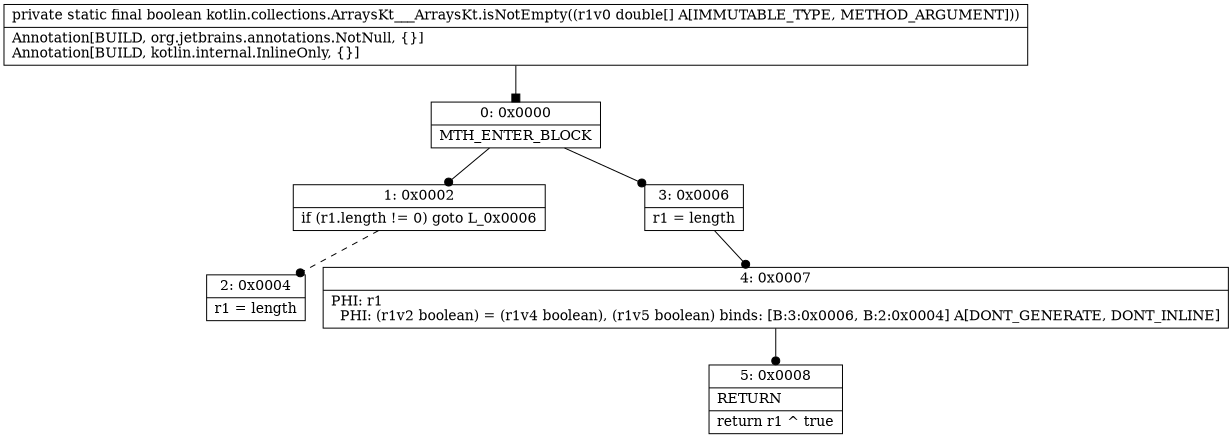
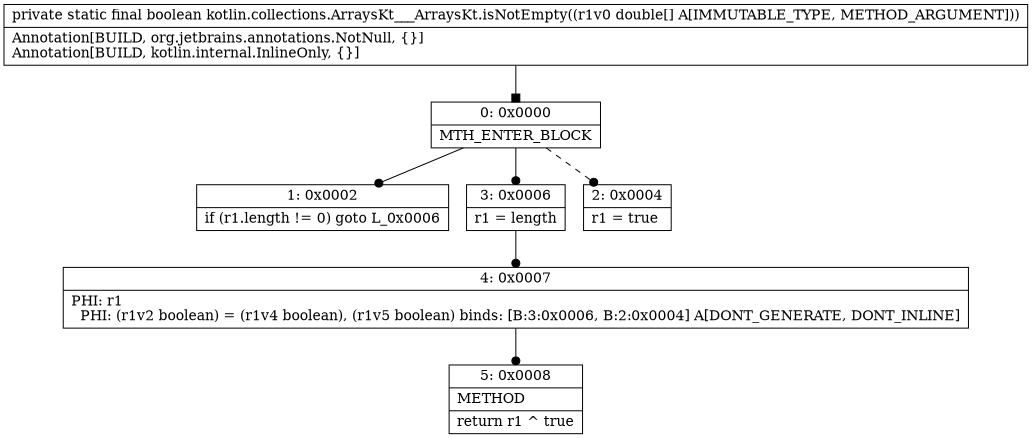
(341, 251) -> (568, 164)
(256, 309) -> (625, 219)
(749, 399) -> (491, 399)
